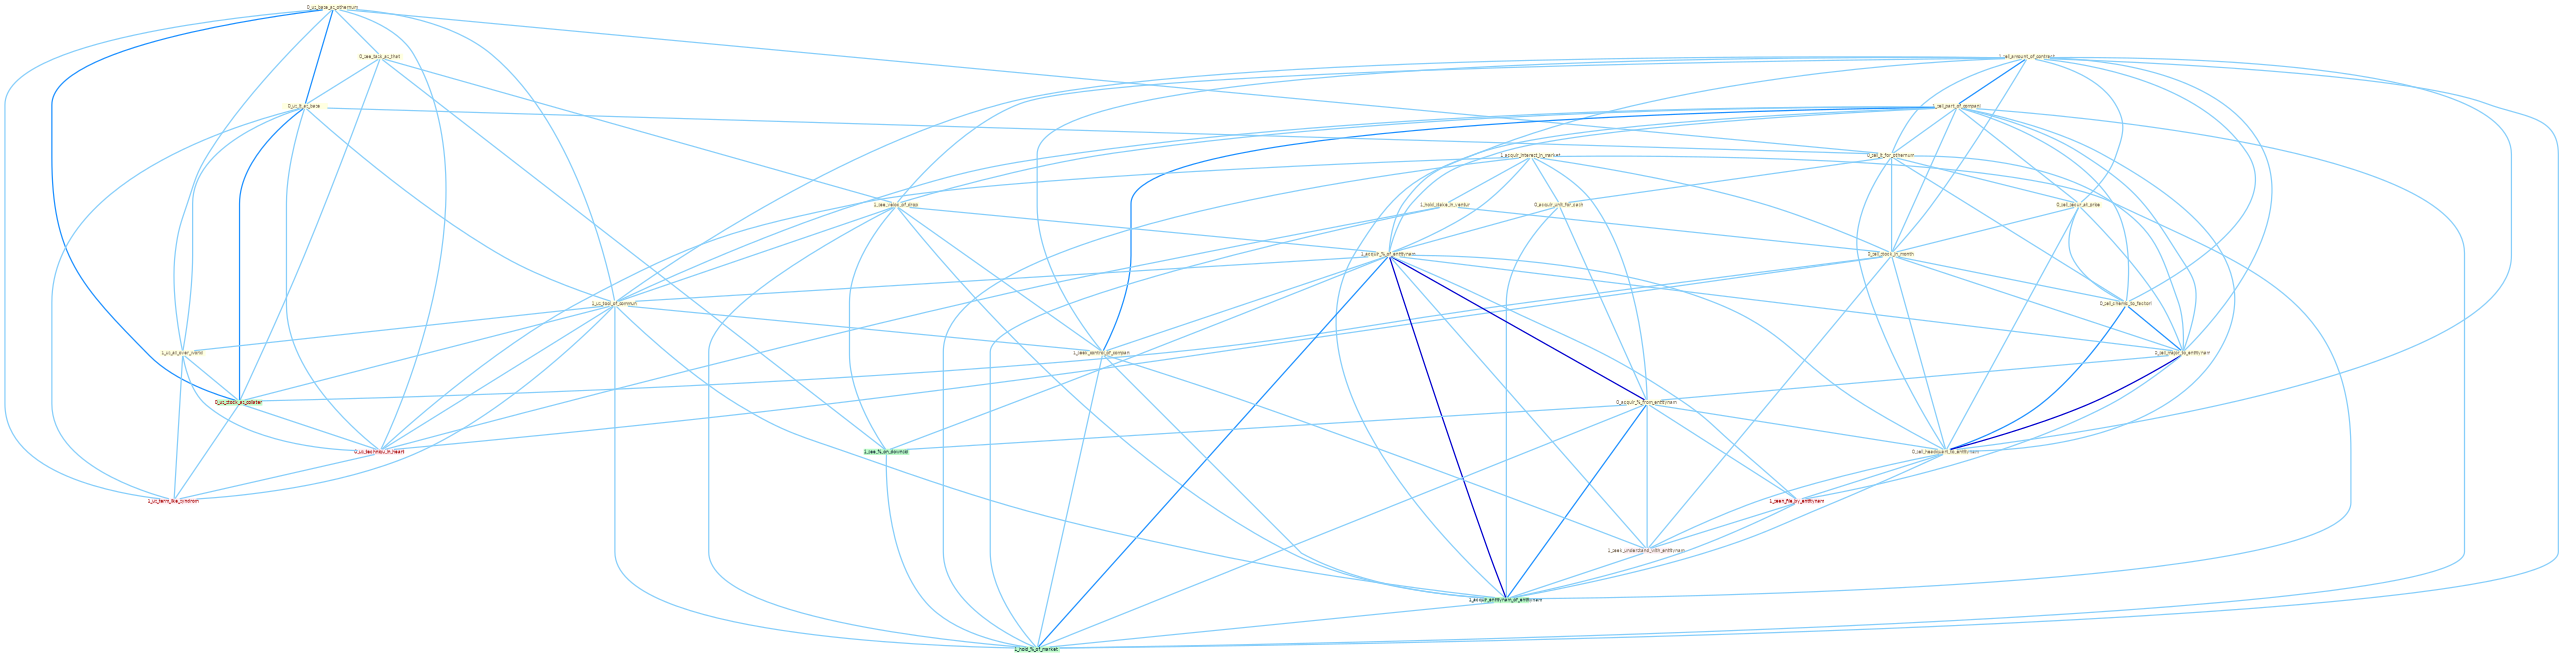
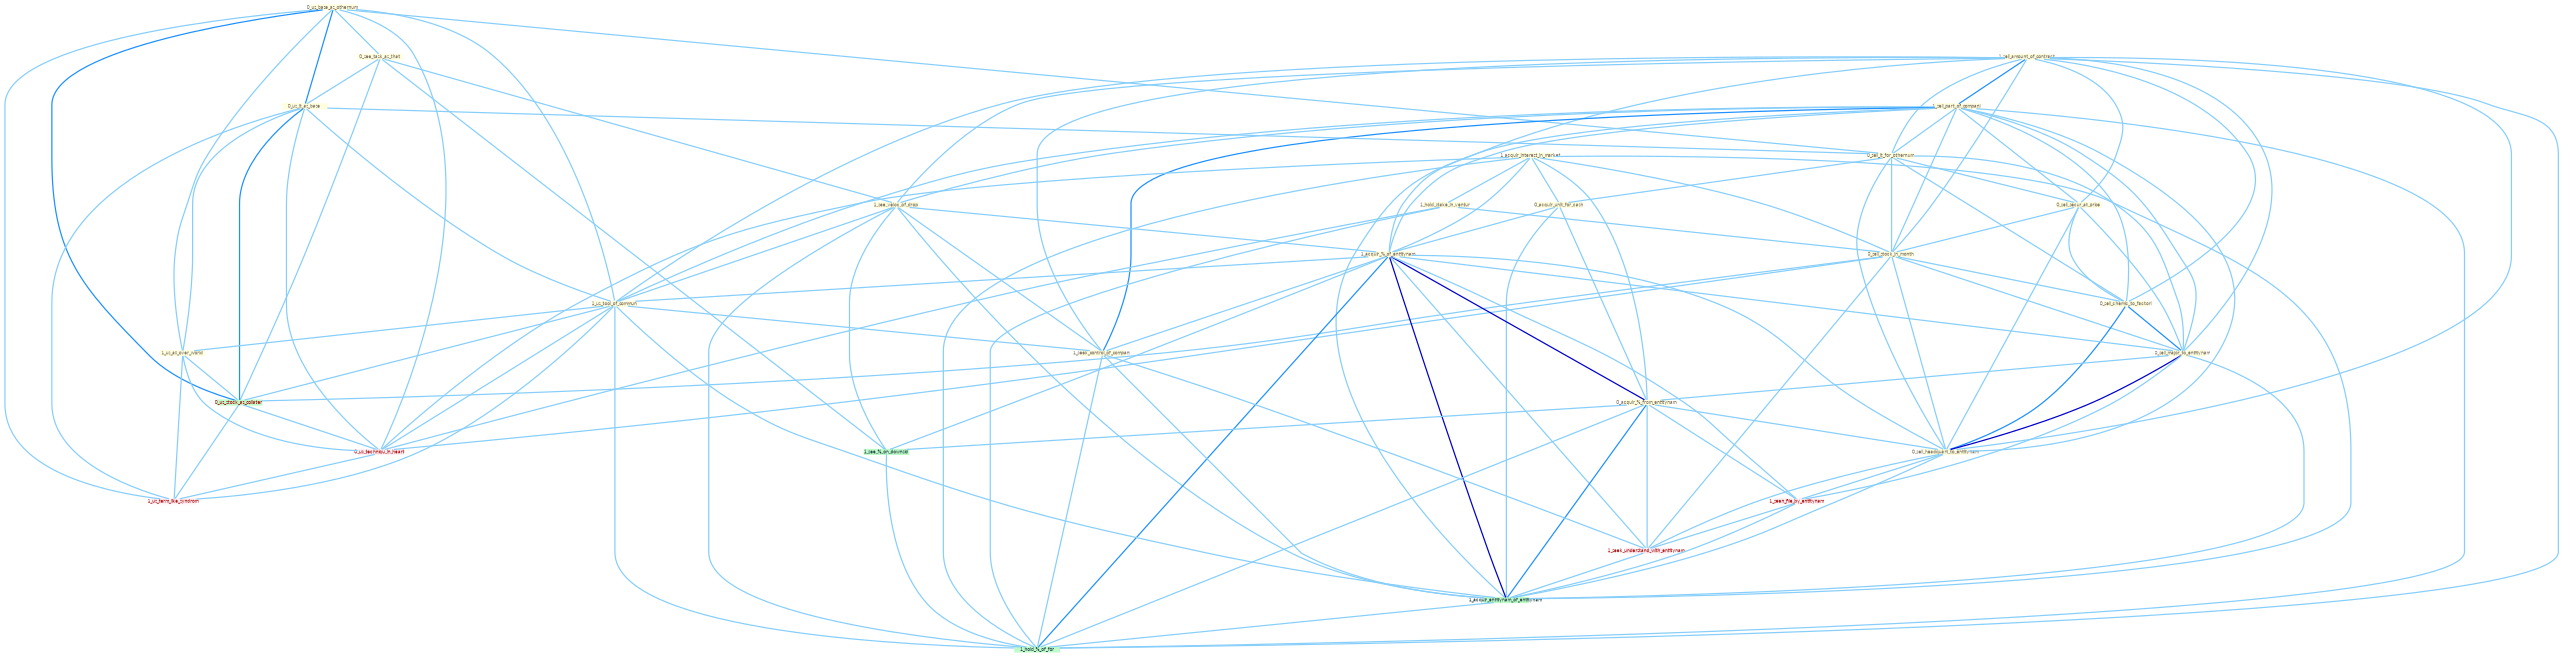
(1647, 551) -> (1647, 551)
none -> (2129, 562)
(1037, 649) -> (1037, 649)
